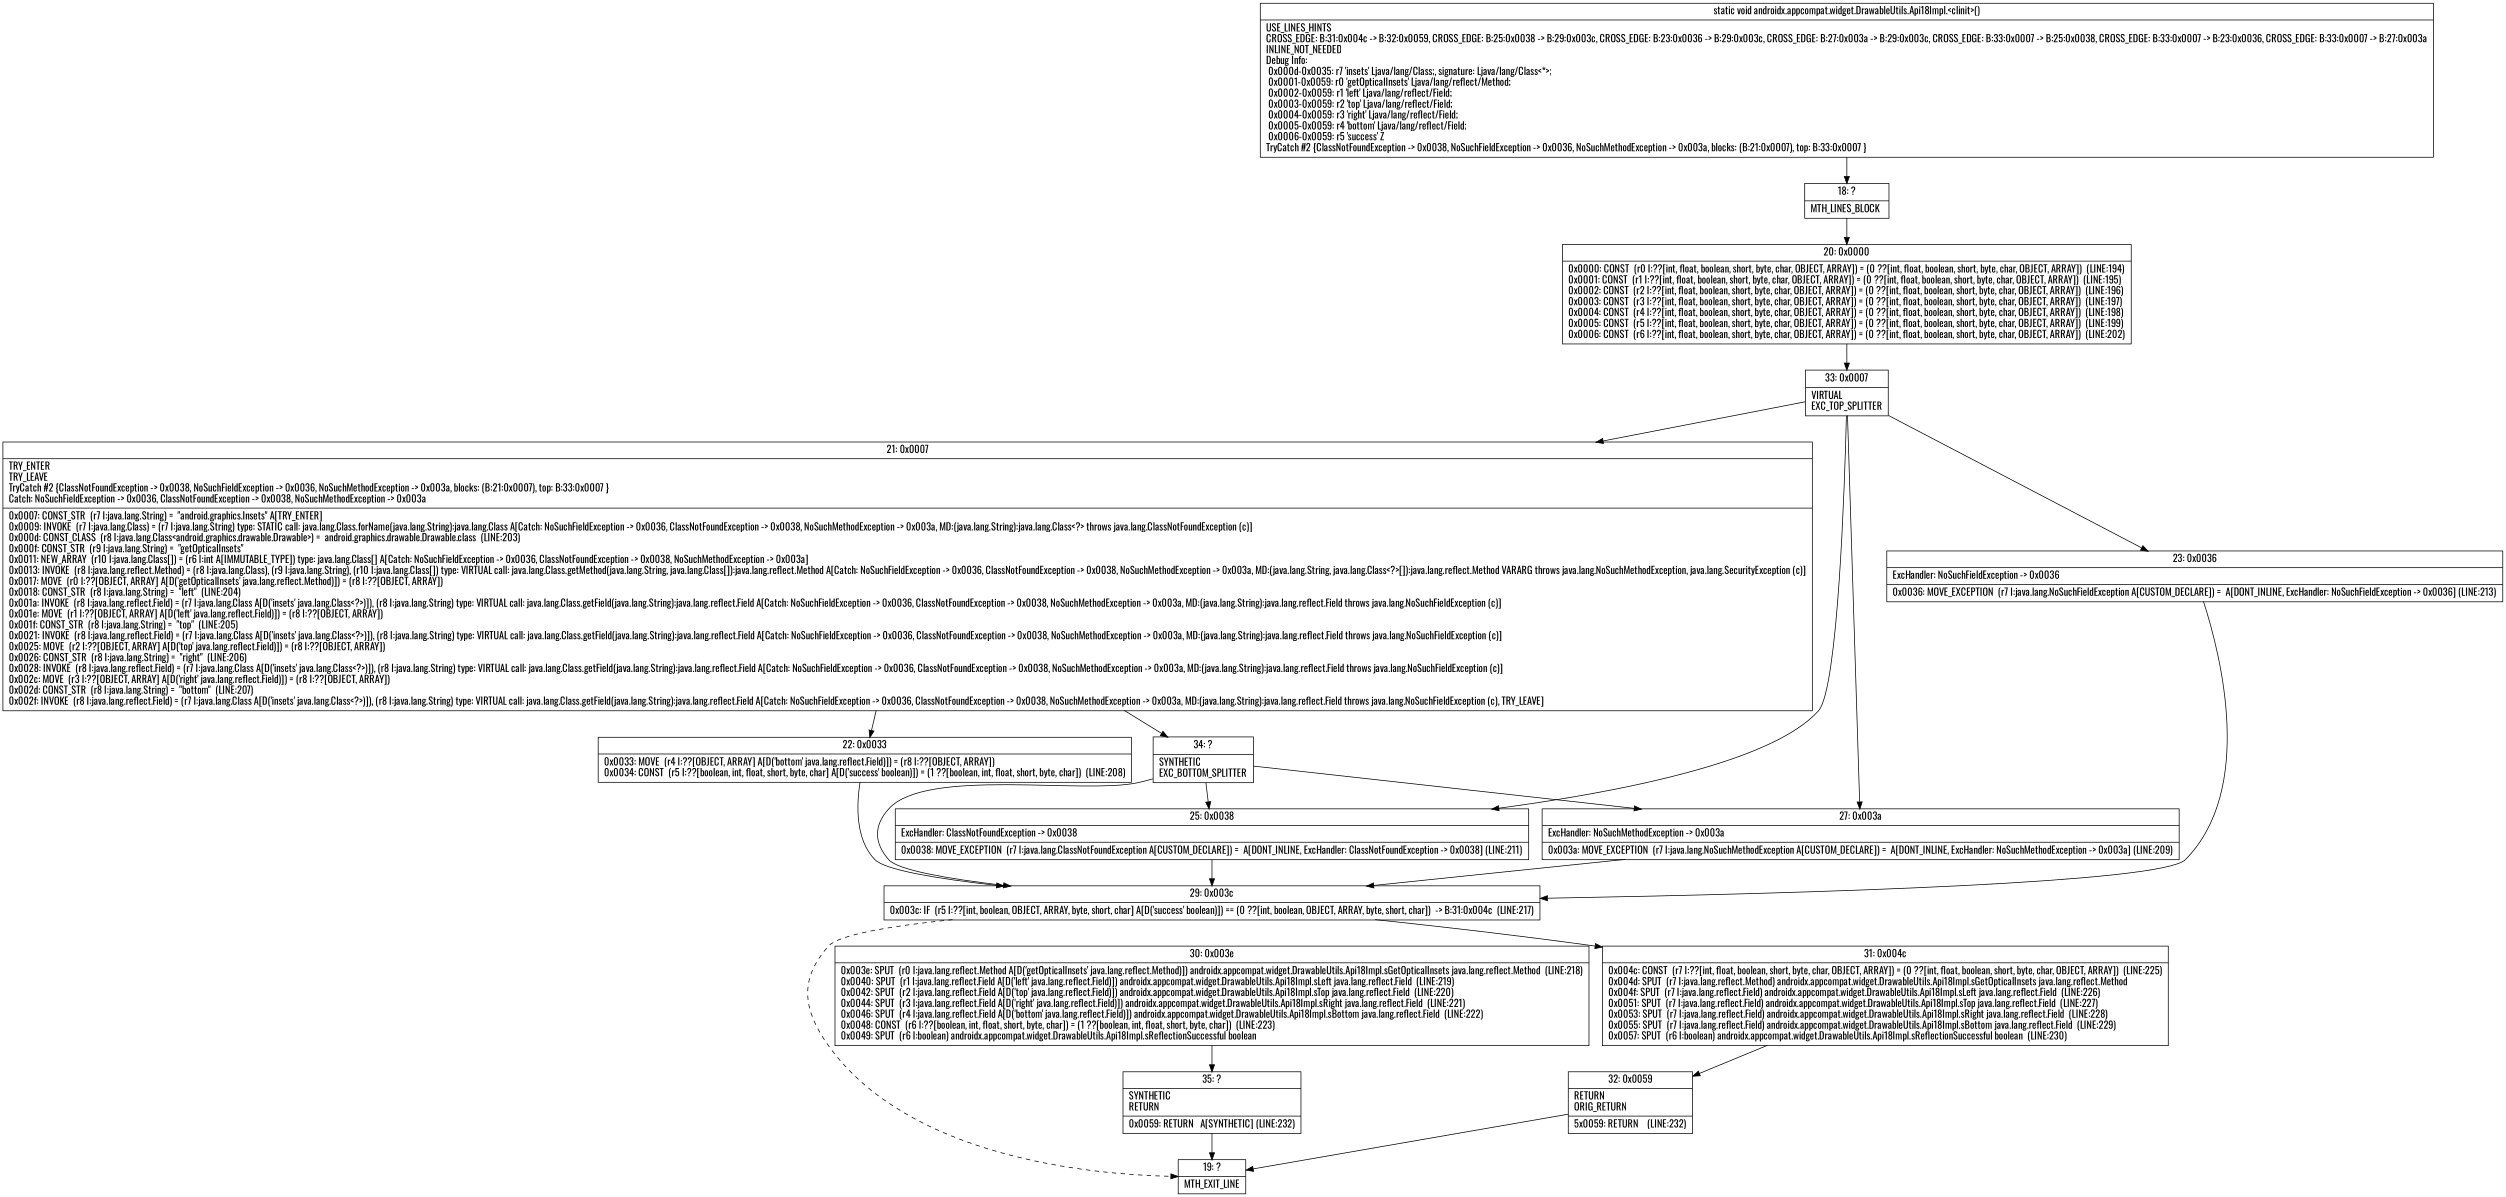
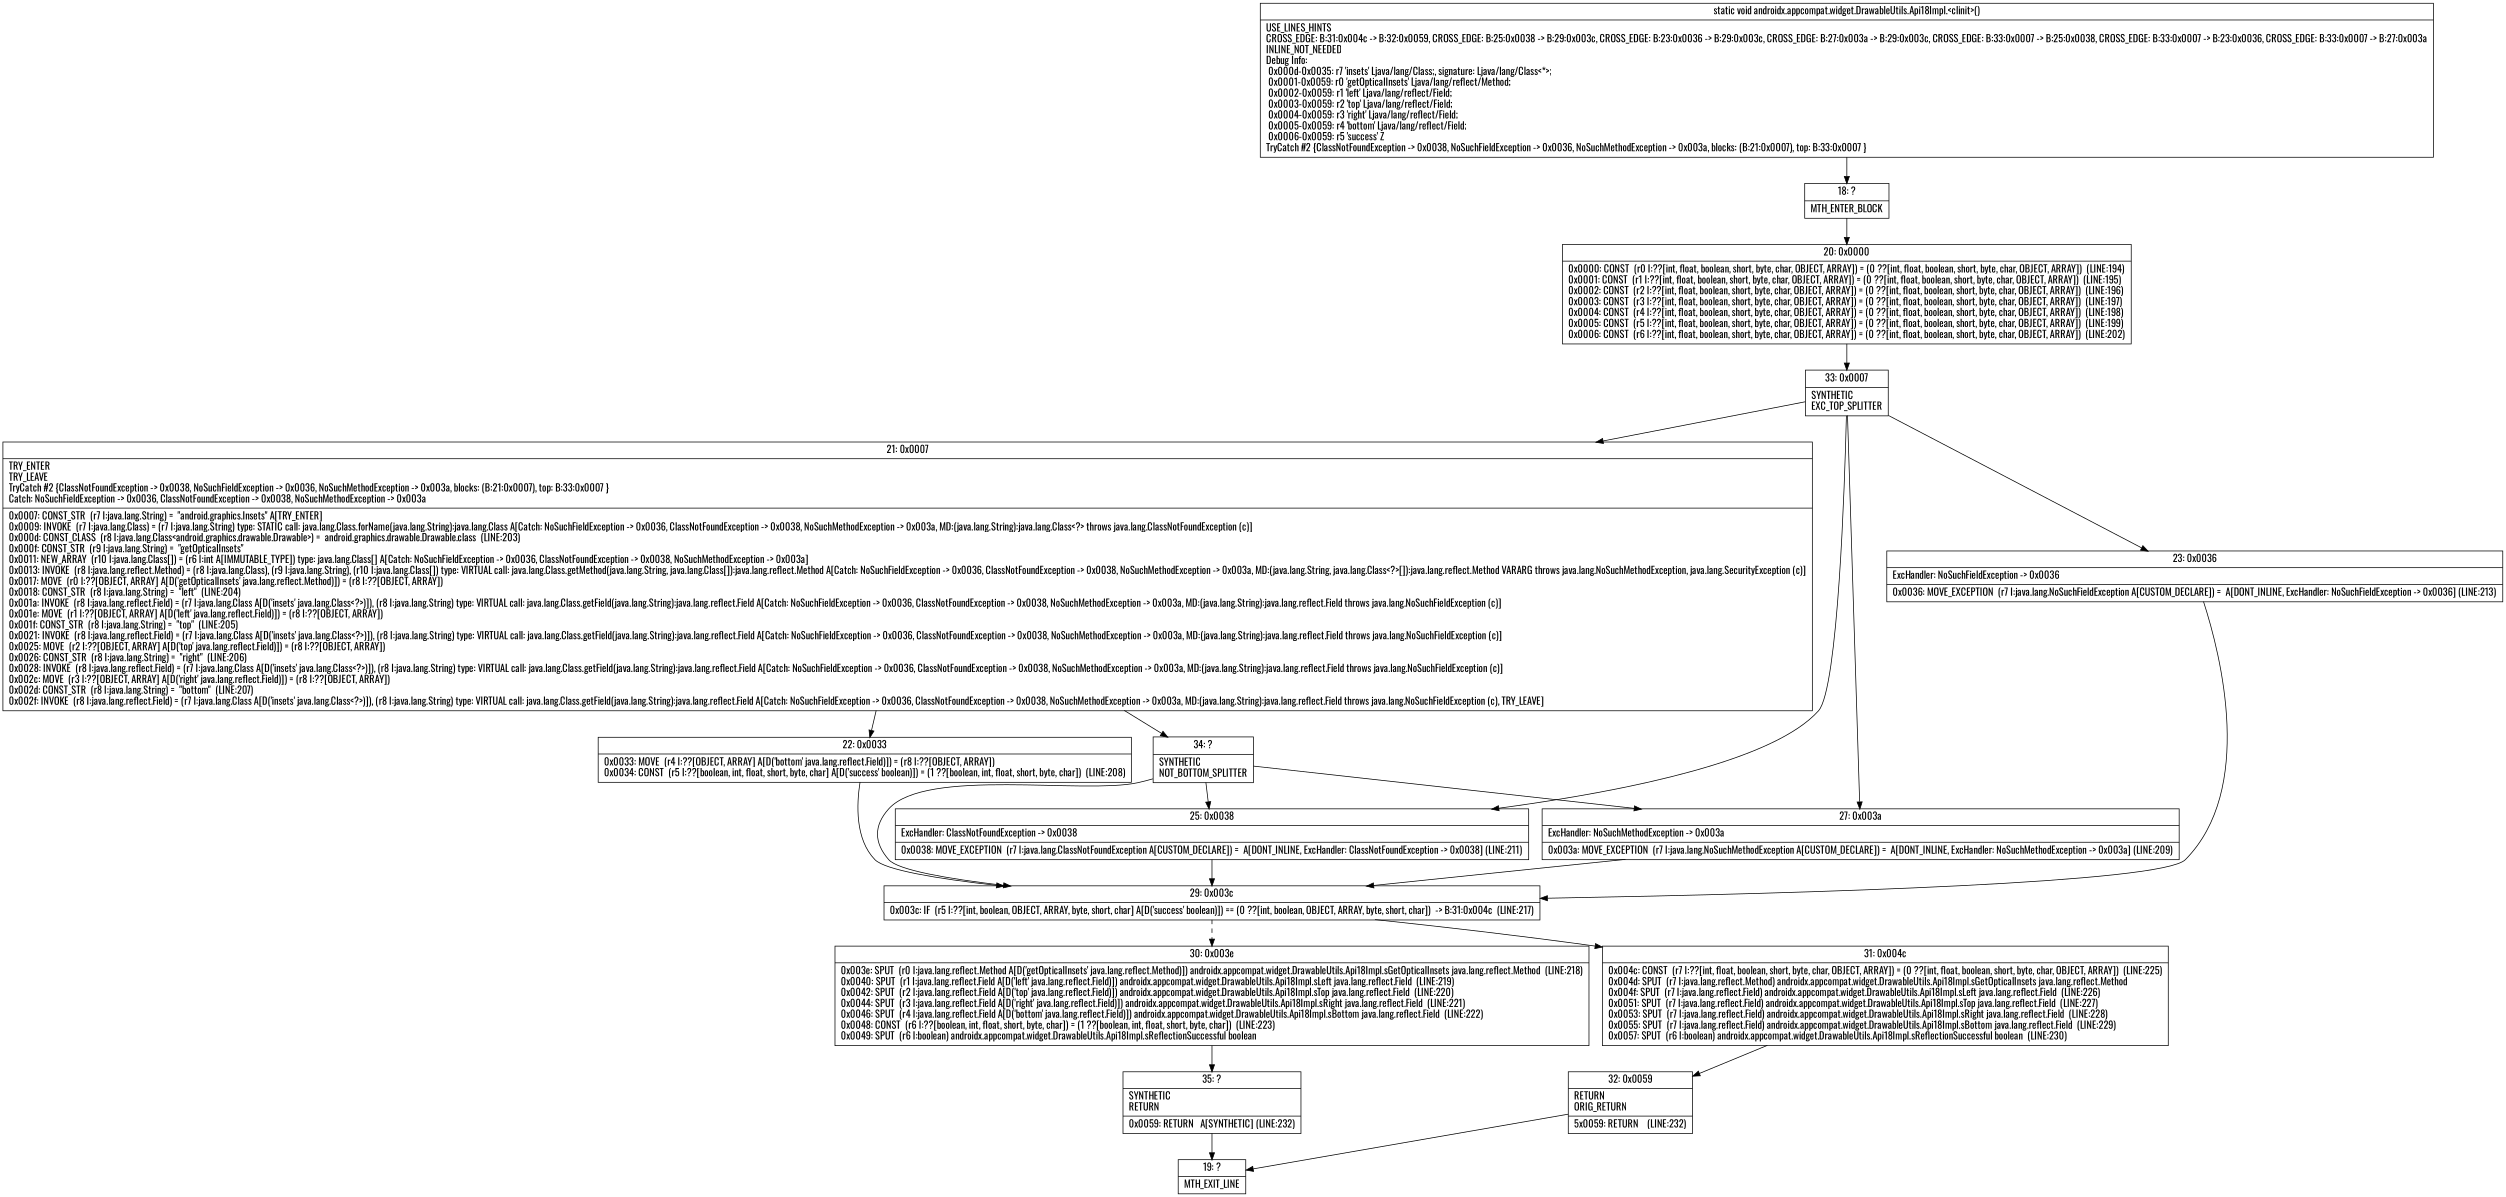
(1845, 209) -> (1847, 209)
(1827, 396) -> (1832, 396)
(1203, 774) -> (1203, 774)
(879, 1095) -> (1212, 929)
